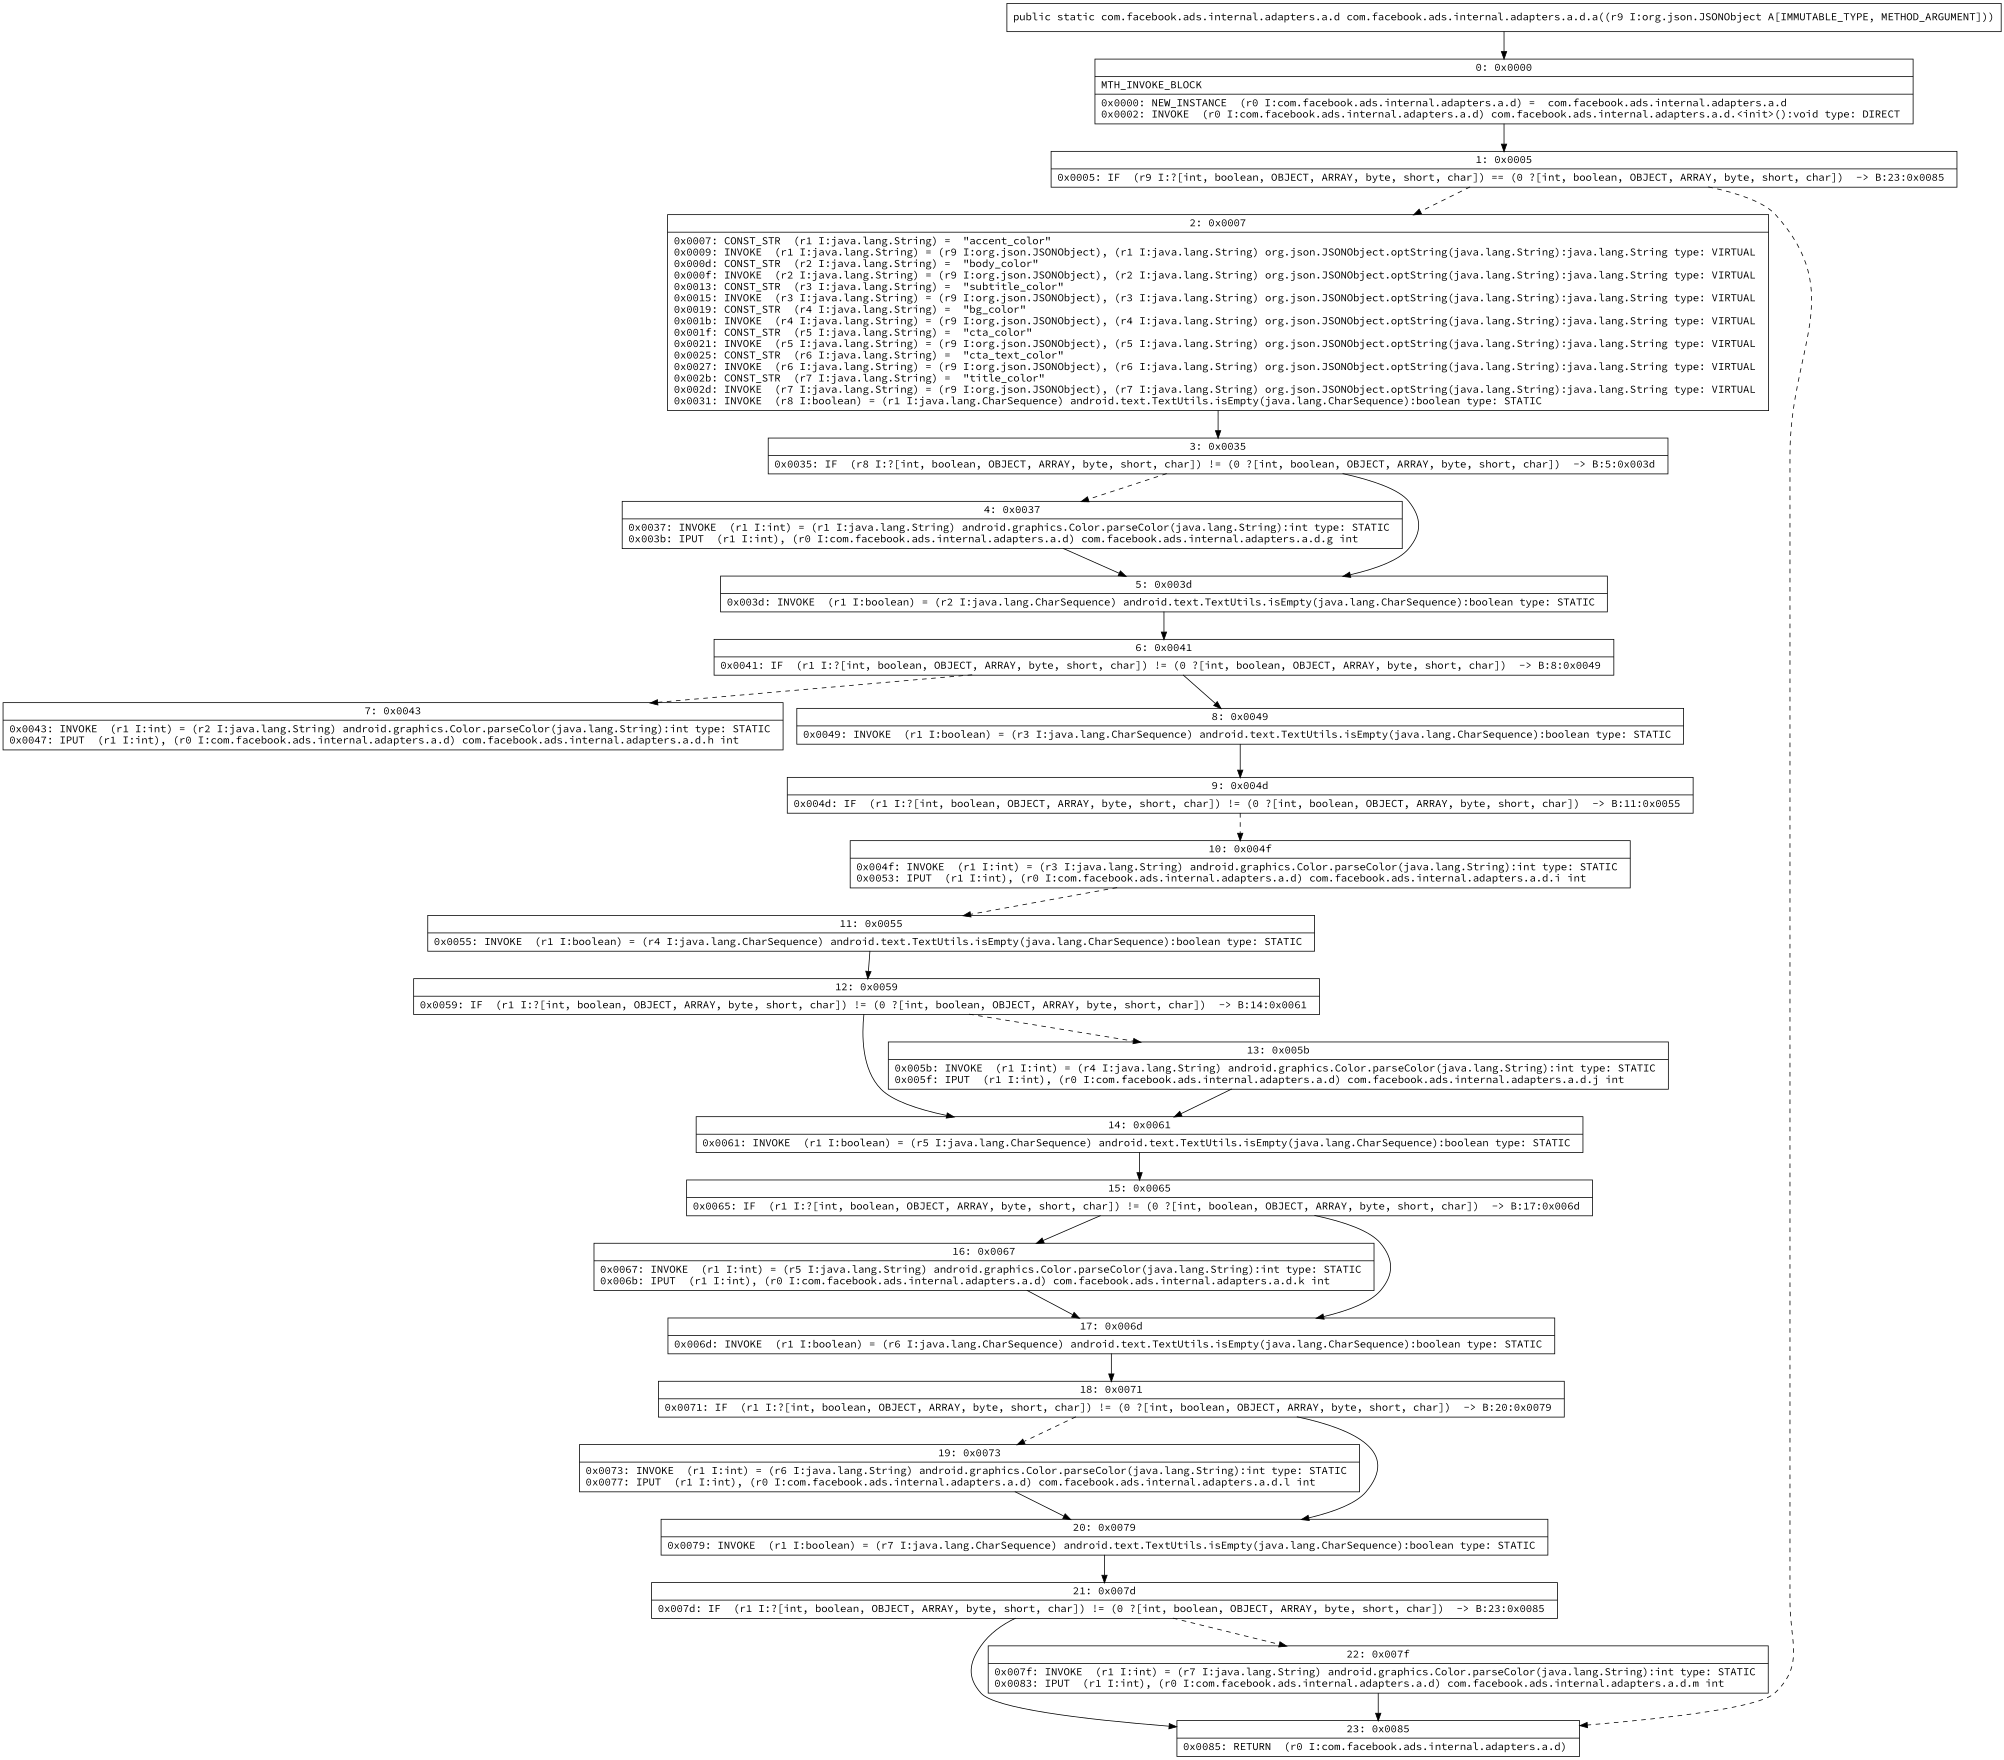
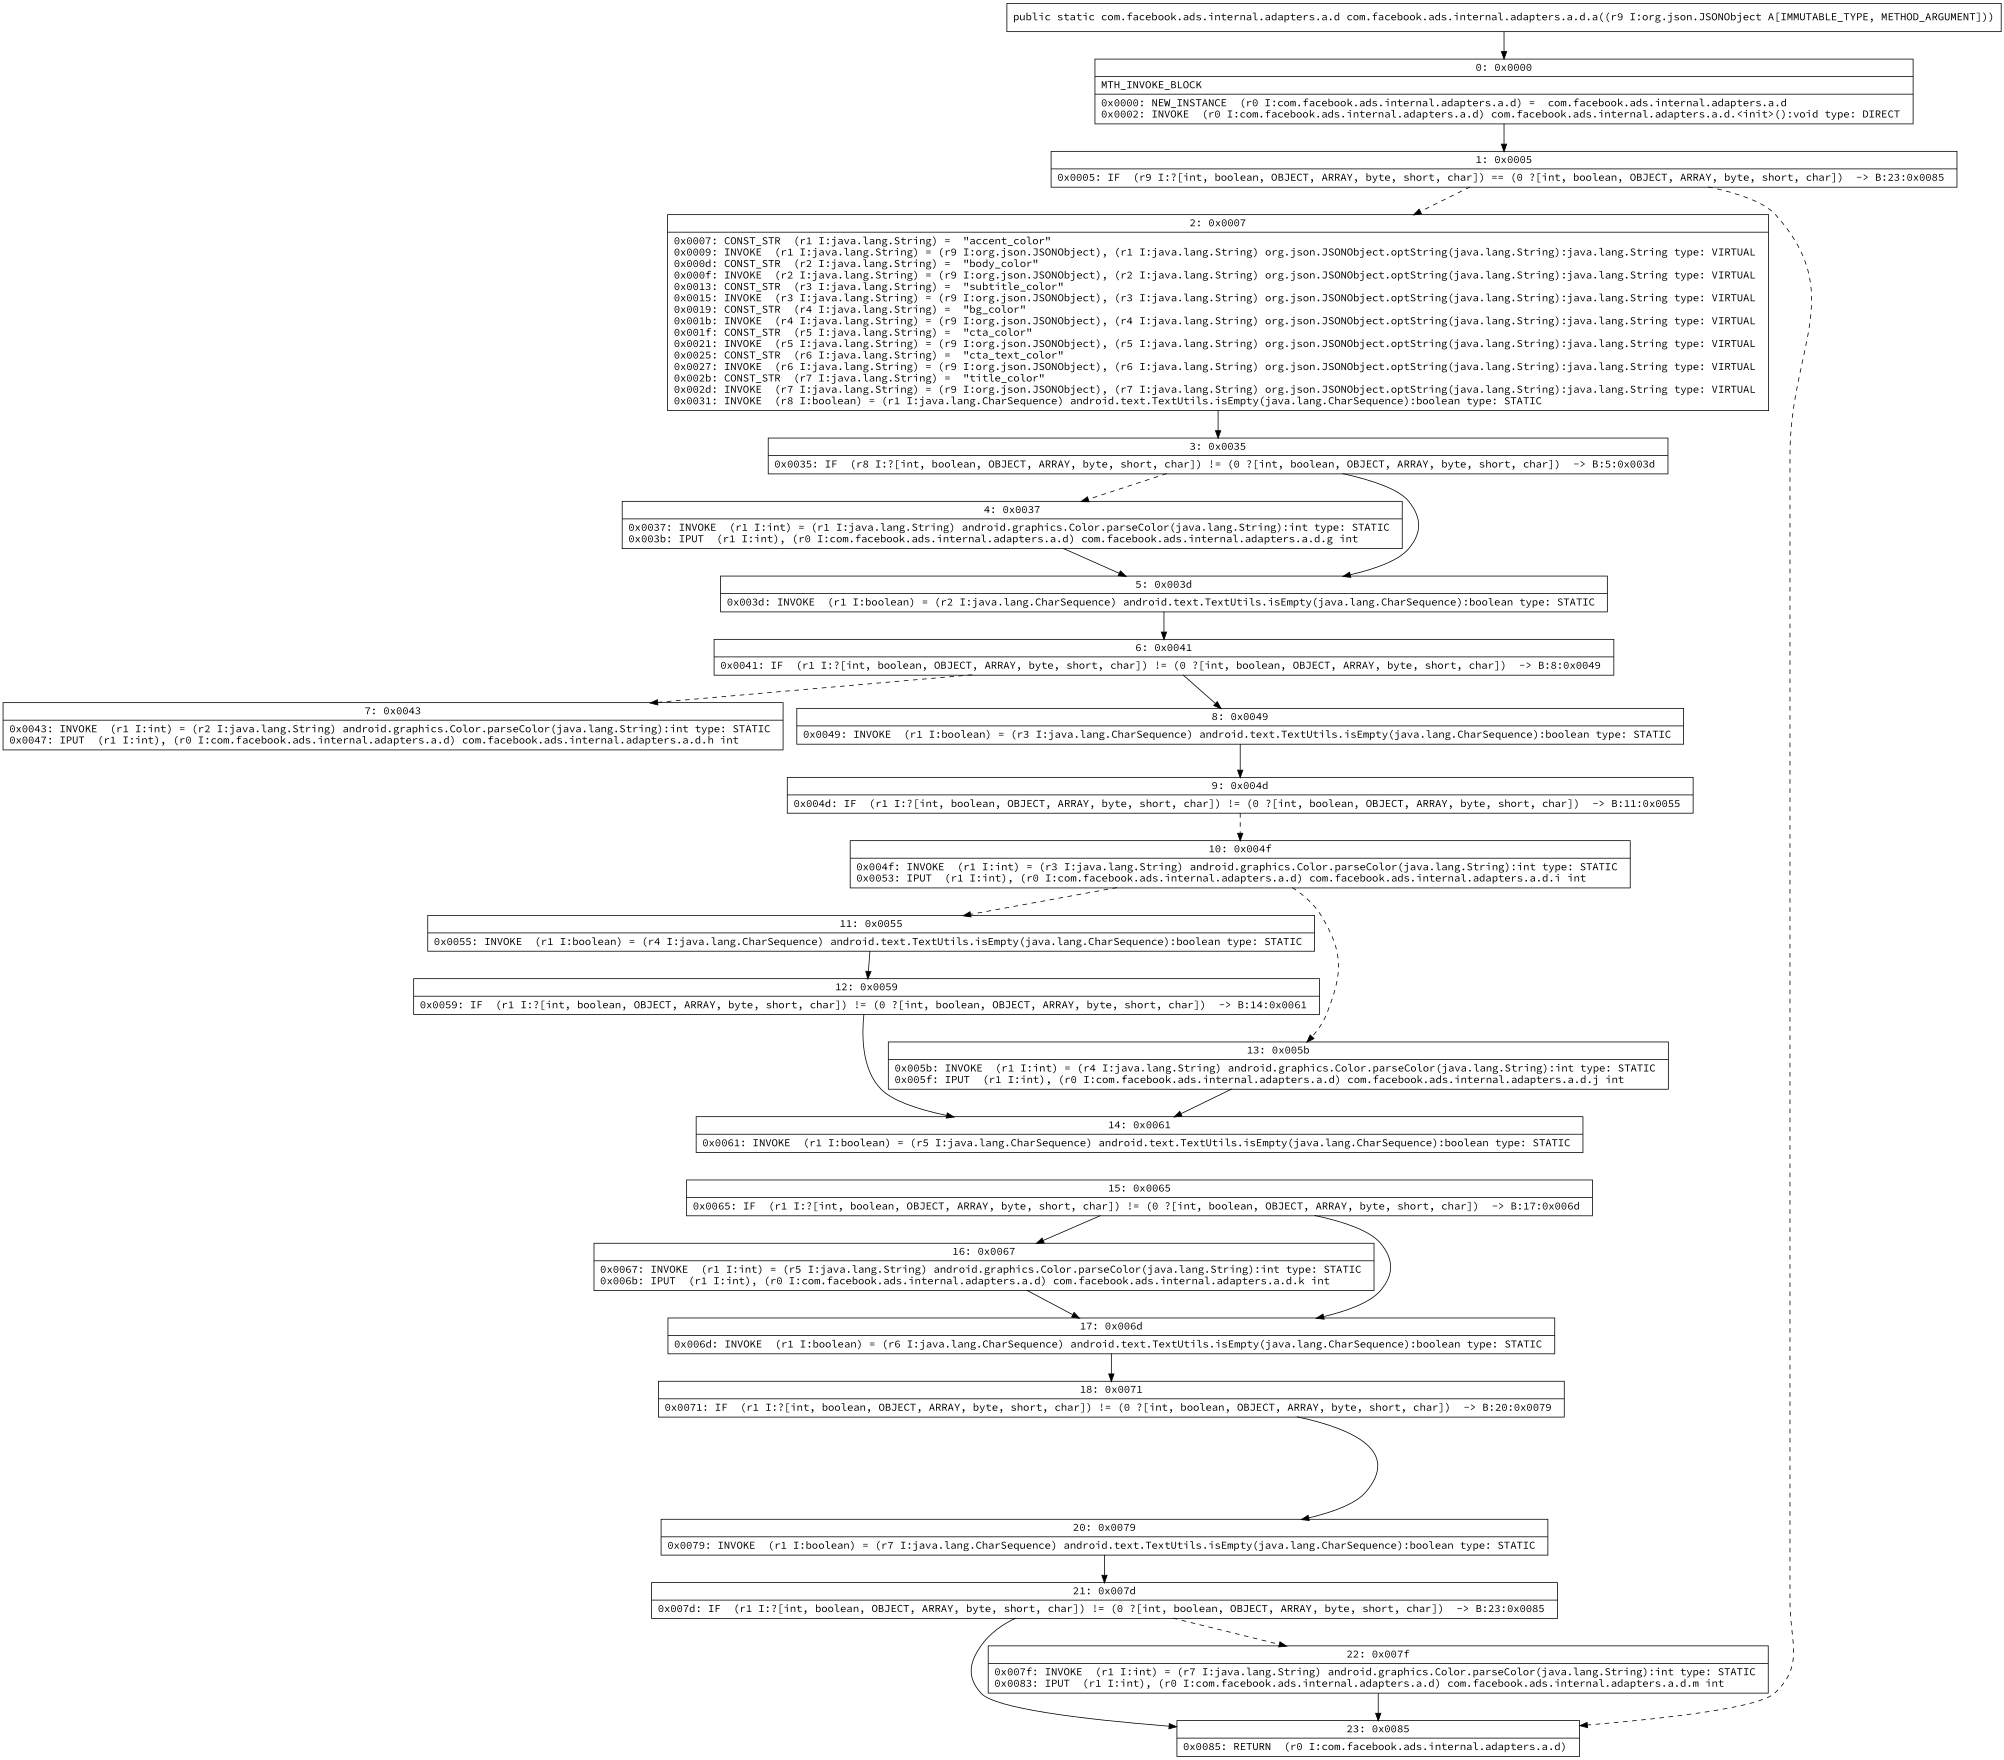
(1051, 1028) -> (1338, 957)
(1140, 1162) -> none
(970, 1468) -> none
